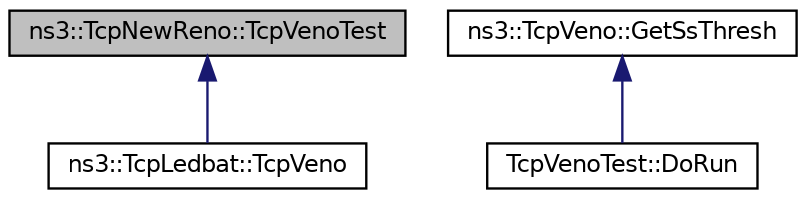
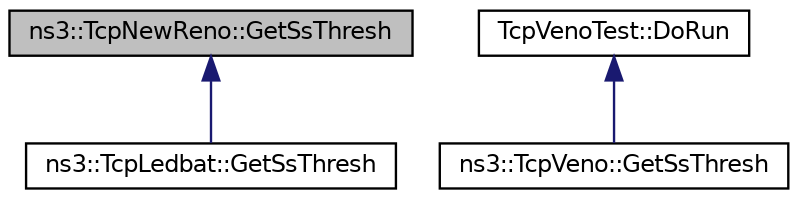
(207, 33) -> (211, 33)
(622, 112) -> (614, 112)
(207, 166) -> (211, 166)
